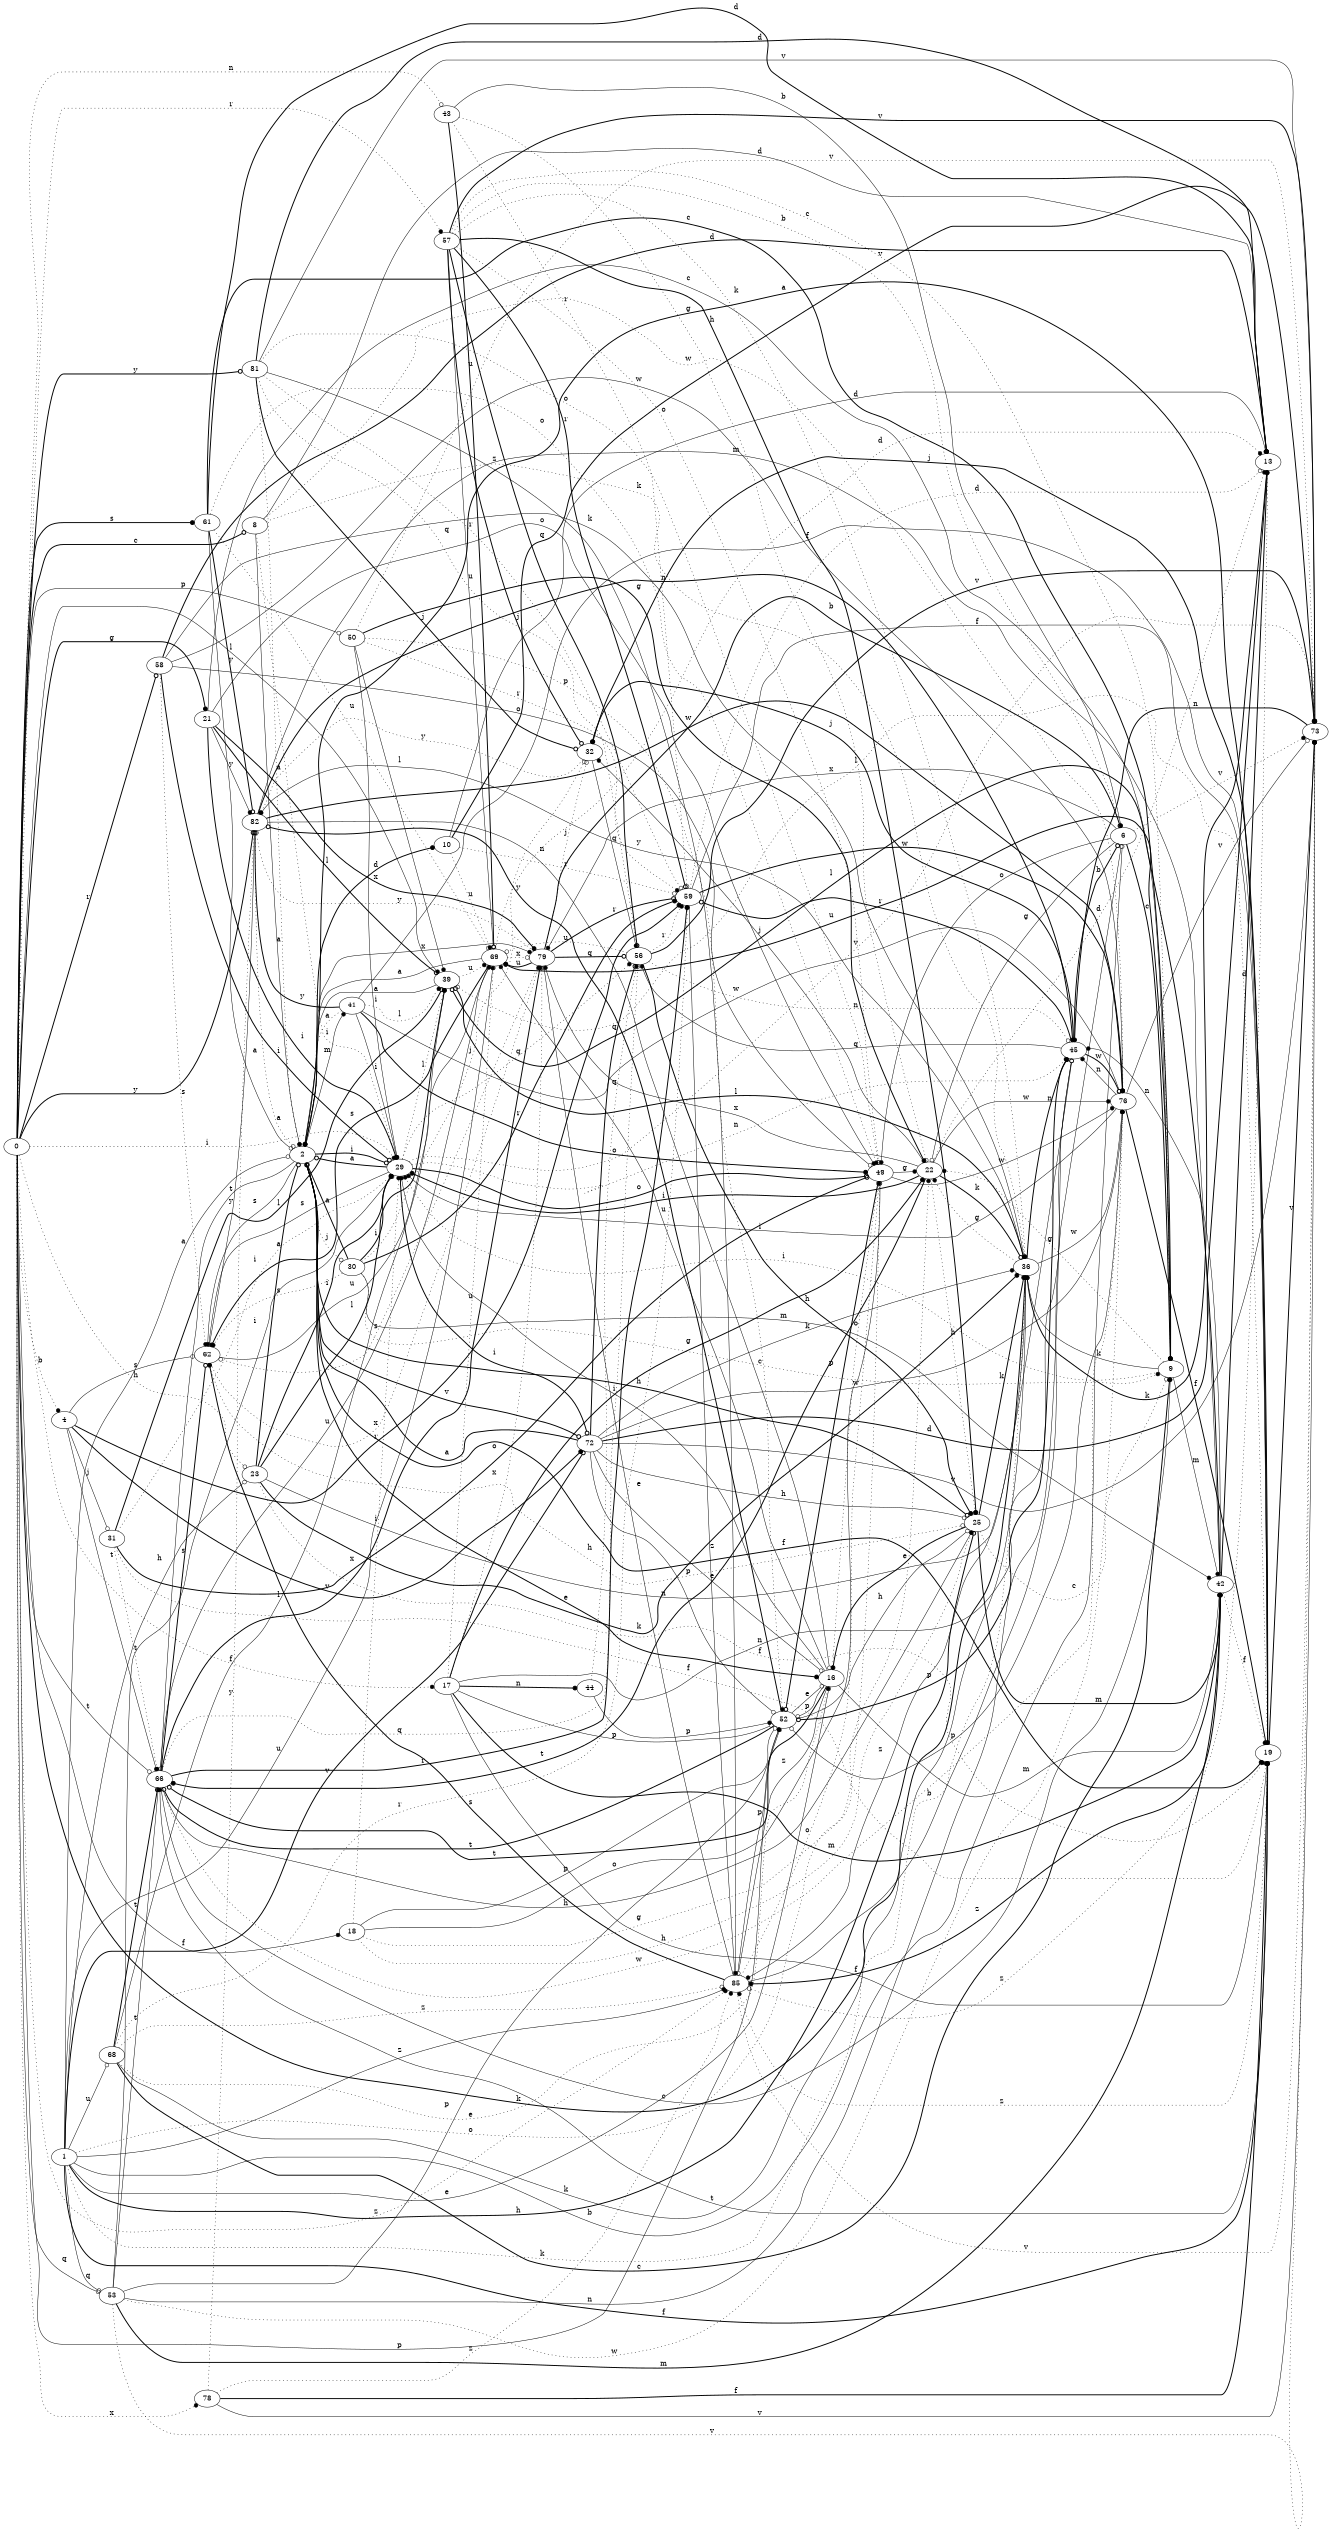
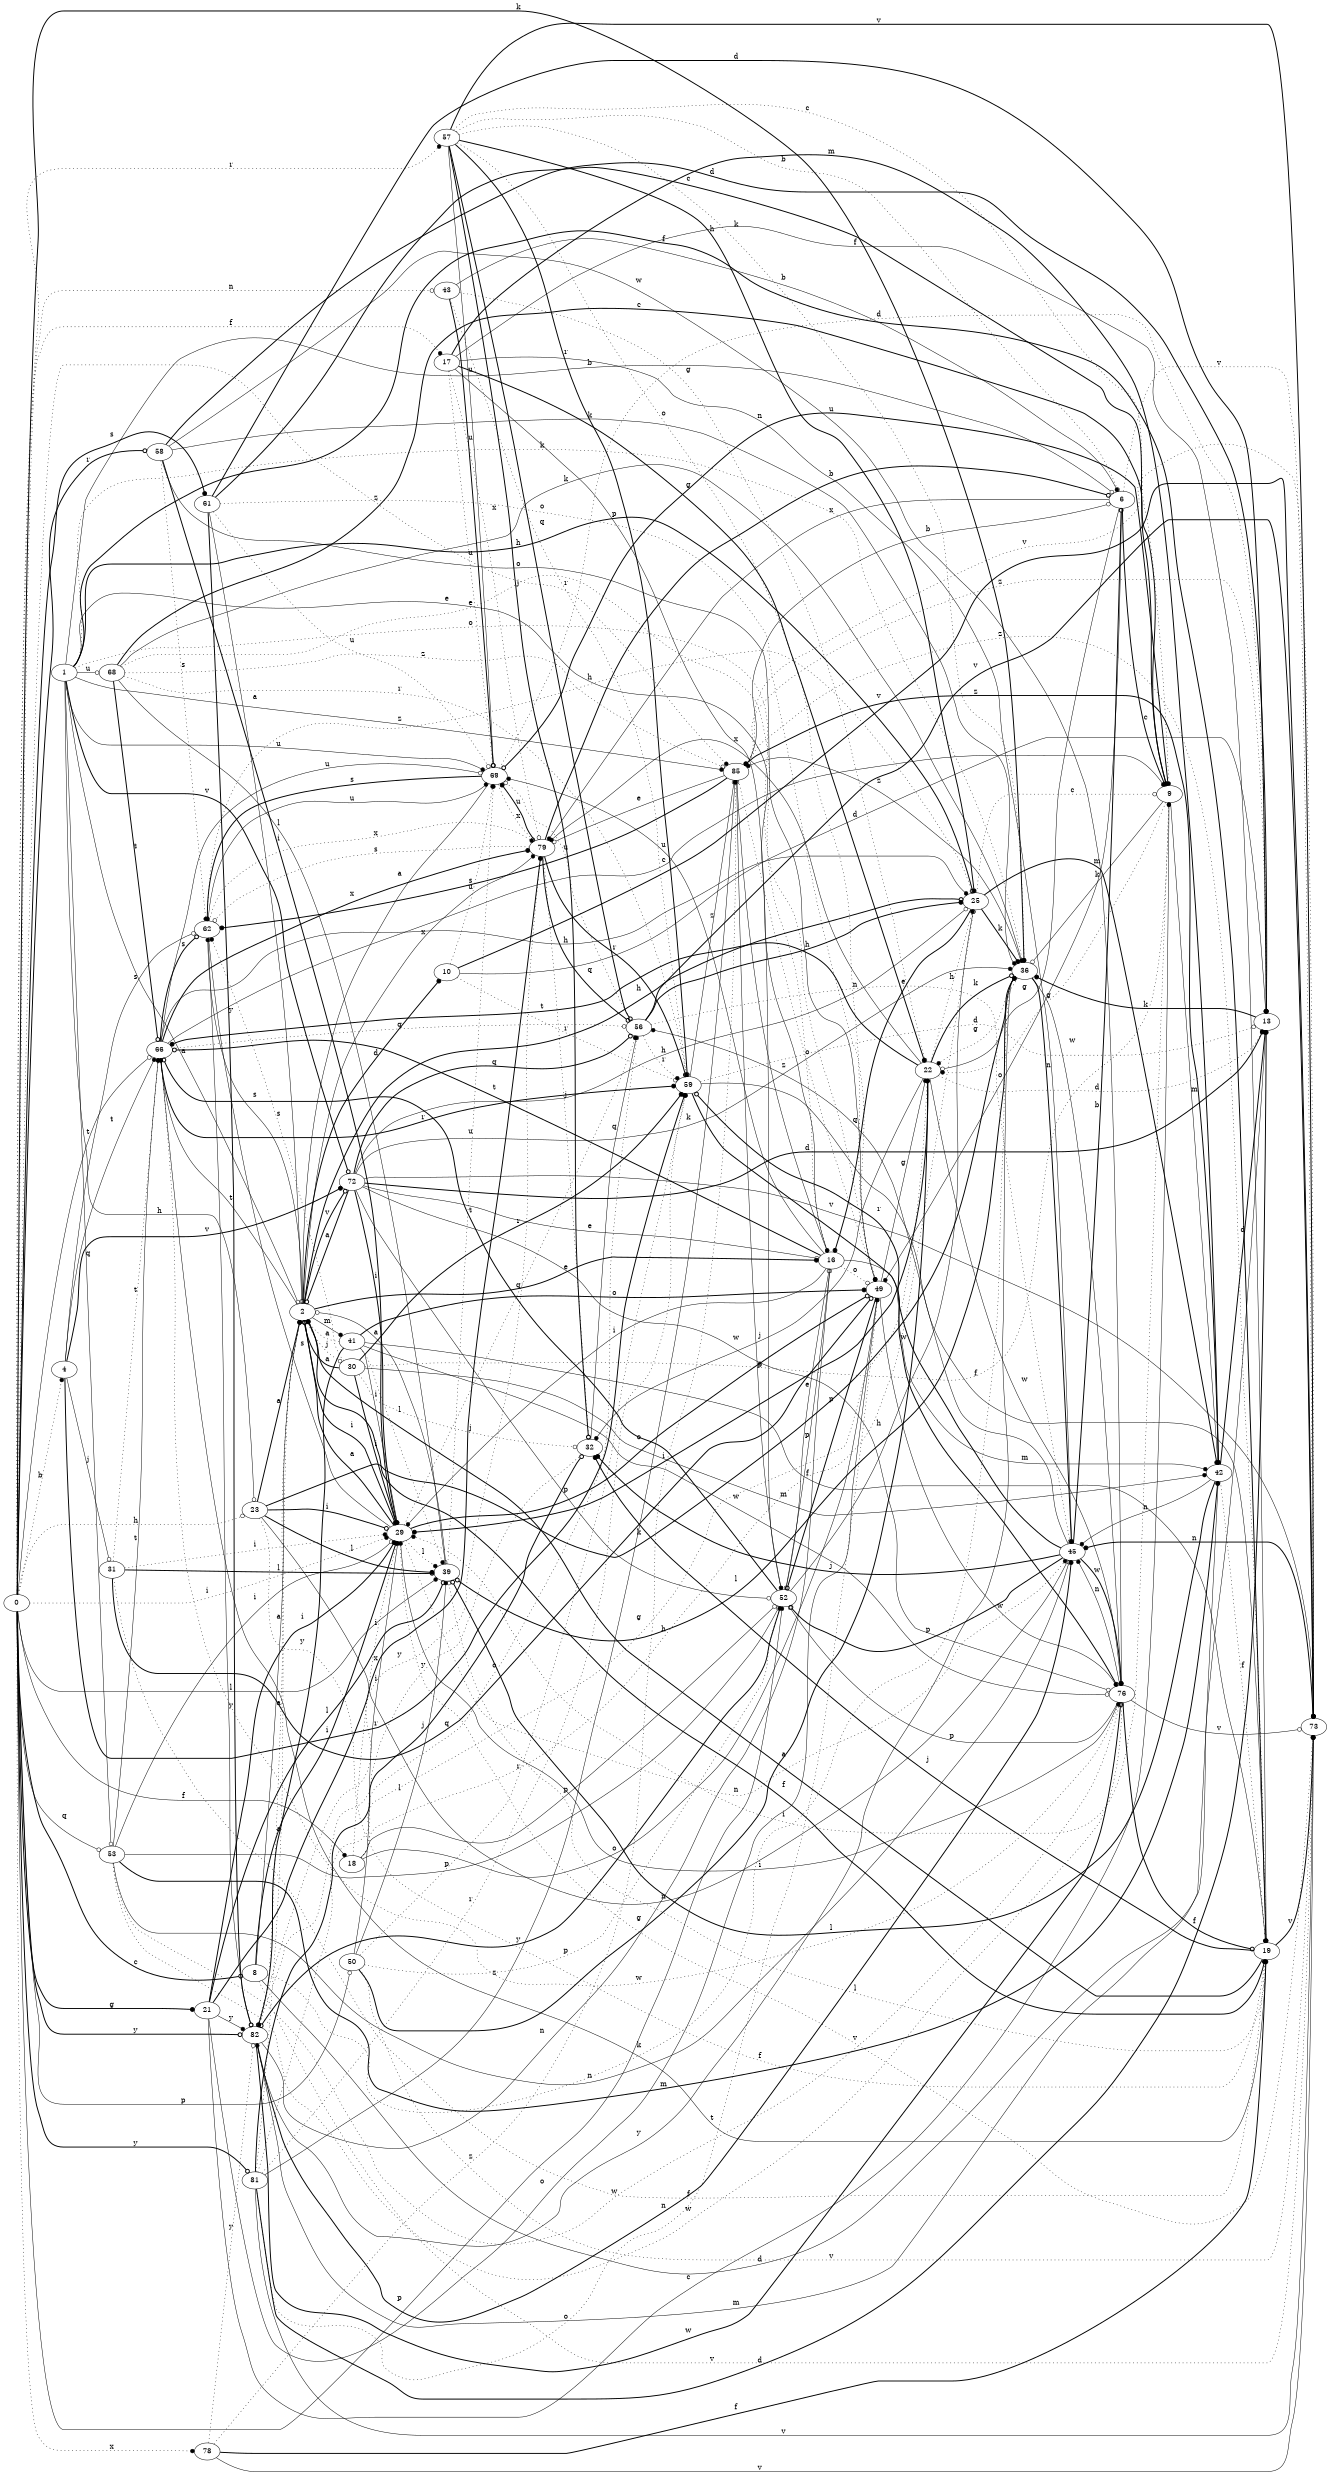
(297, 860) -> (320, 1755)
(456, 1333) -> (375, 1288)
(590, 1688) -> none
